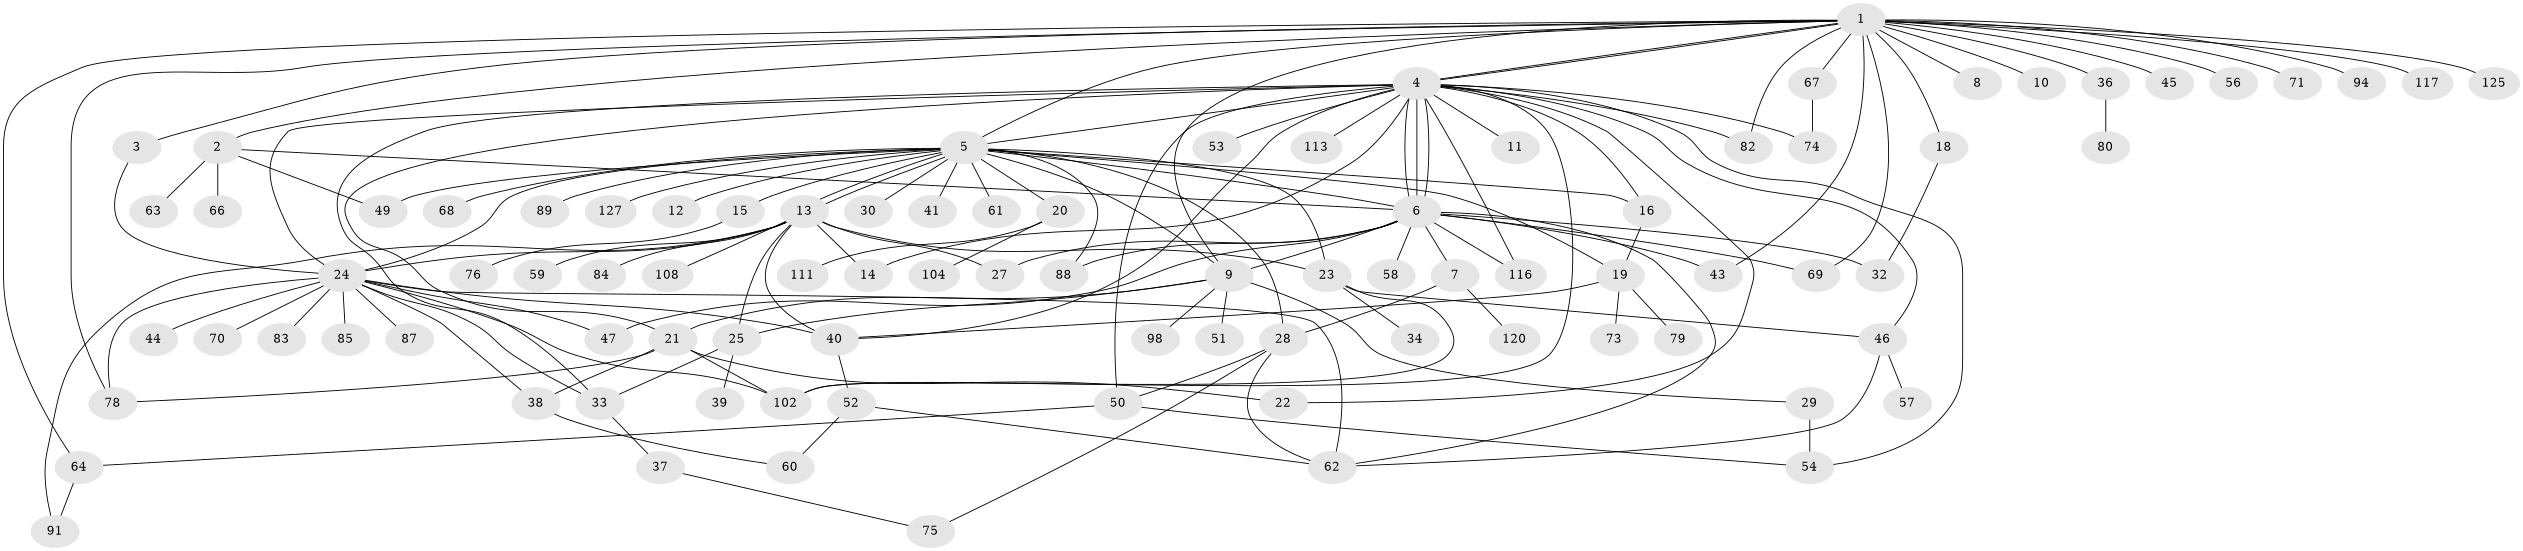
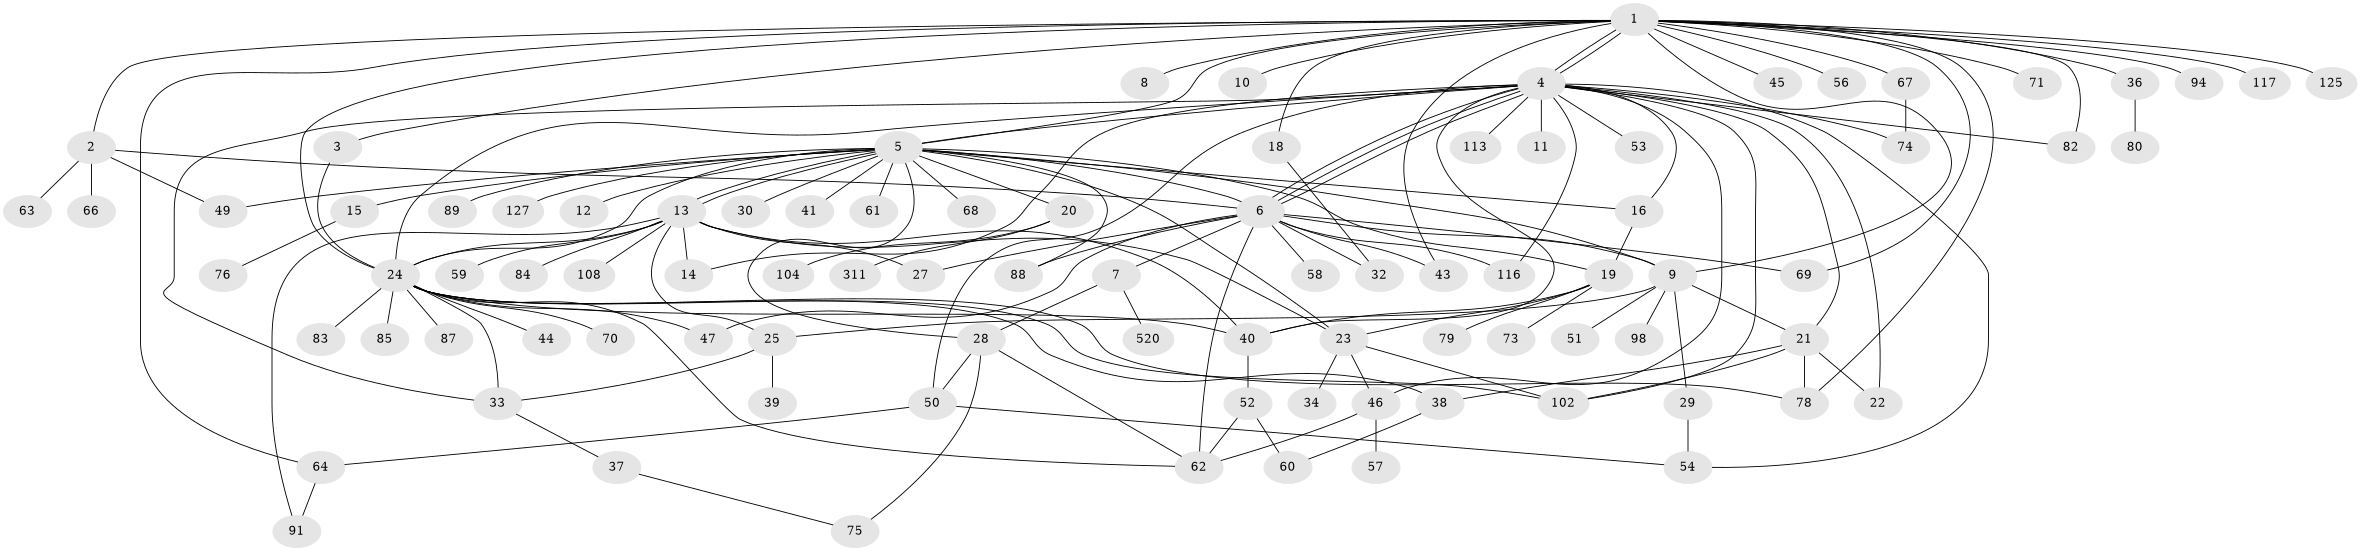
none -> (867, 40)
(803, 276) -> (855, 276)
none -> (1479, 312)
(1515, 340) -> (1148, 340)
